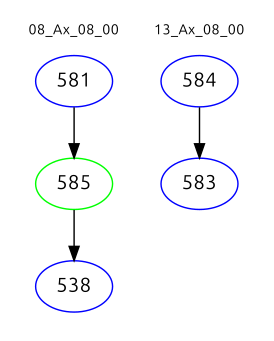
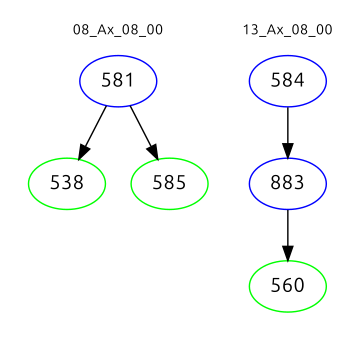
(199, 184) -> (288, 184)
(74, 228) -> (96, 126)
(74, 286) -> (67, 184)
none -> (288, 286)
